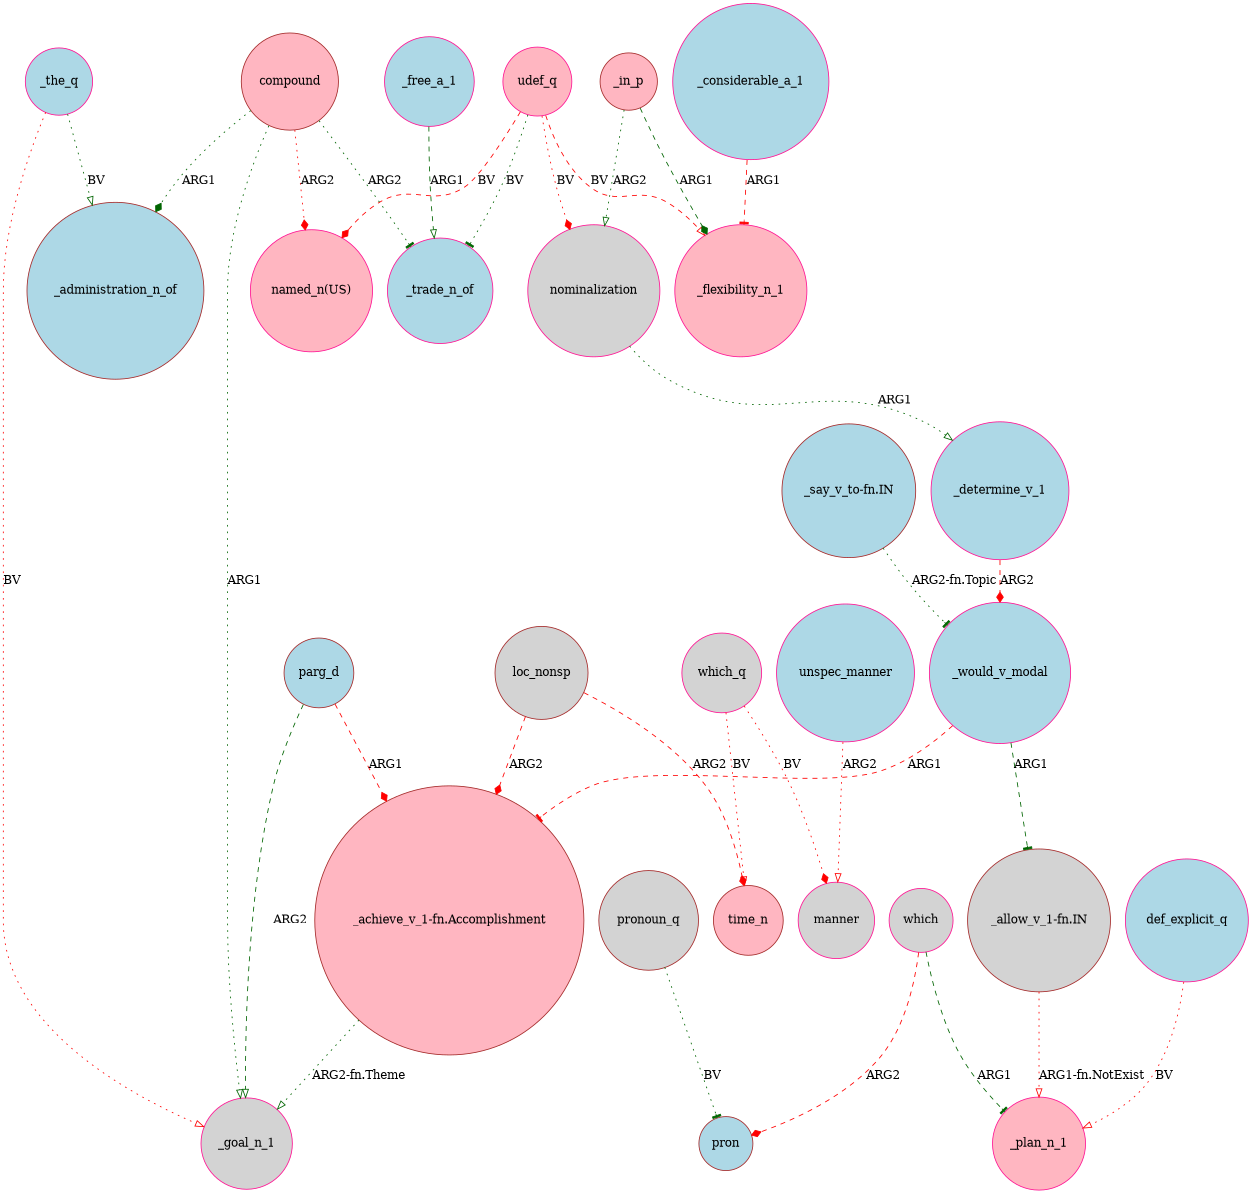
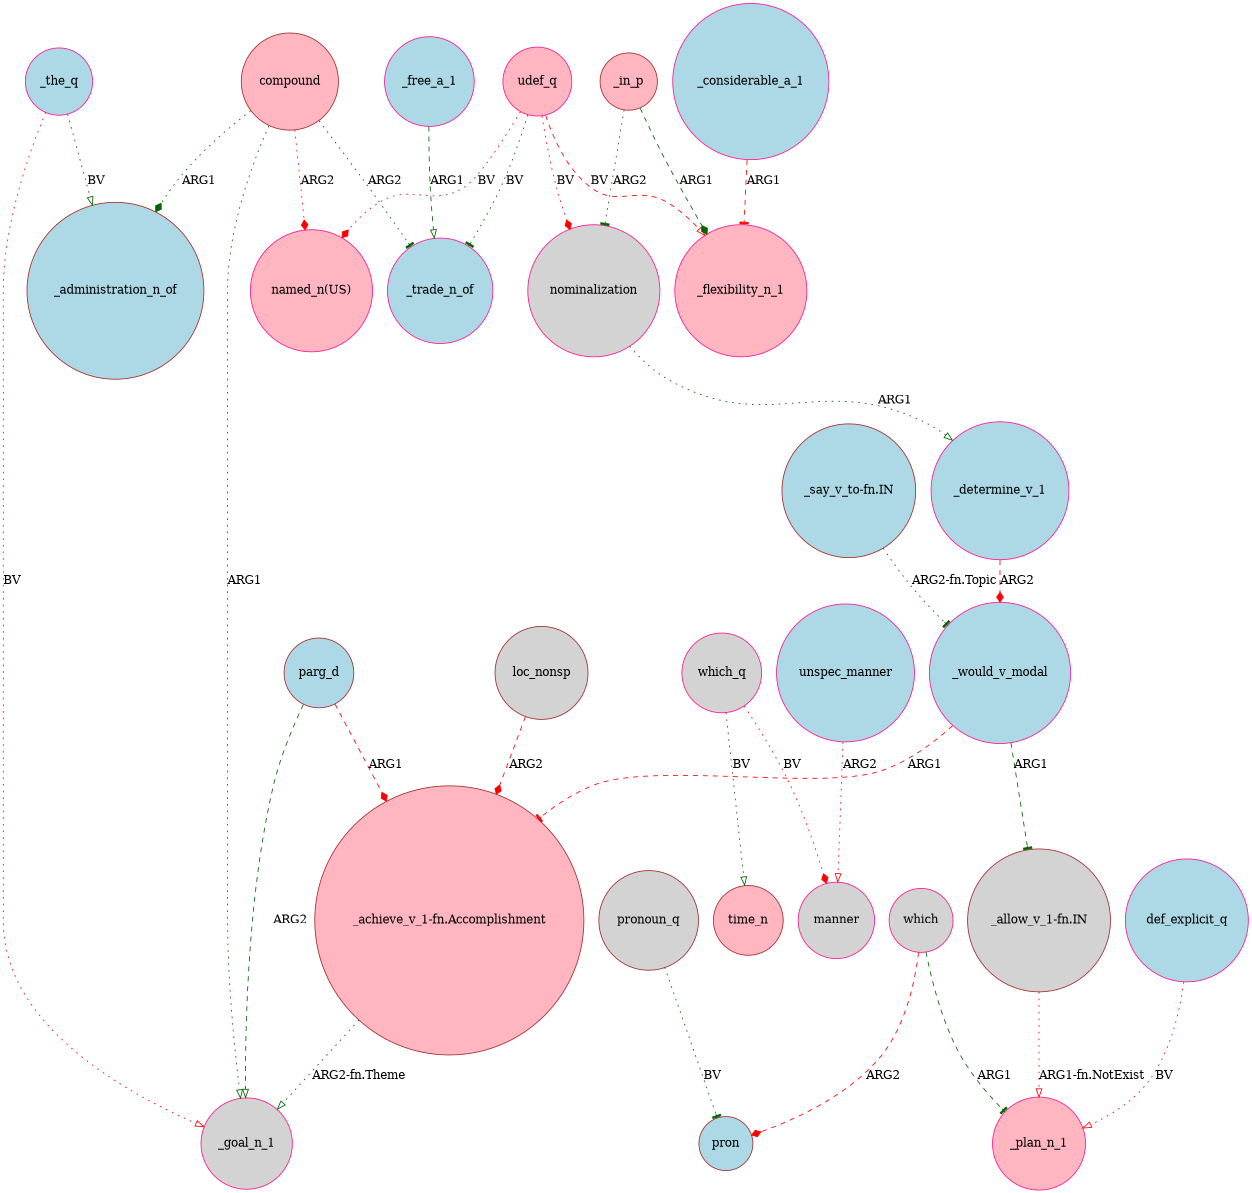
(615, 166) -> (615, 166)
(448, 194) -> (448, 194)
(687, 764) -> none
(735, 795) -> (735, 795)
